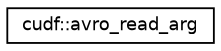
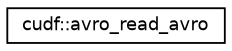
(111, 26) -> (116, 26)
